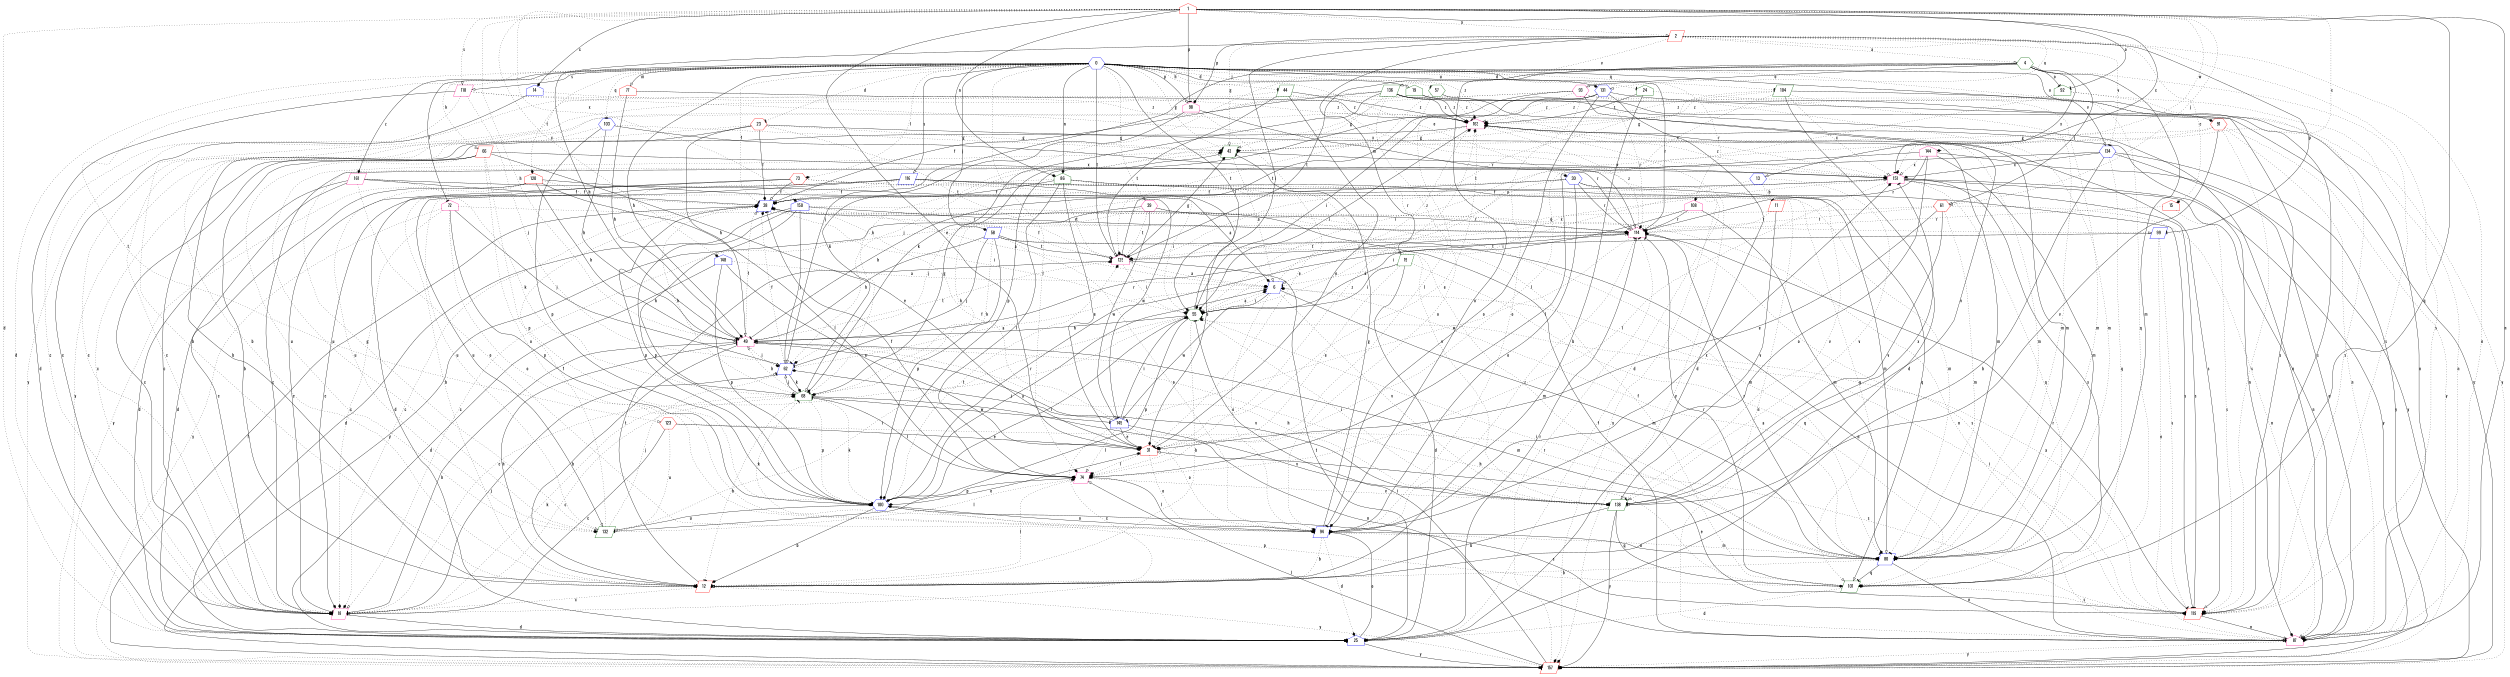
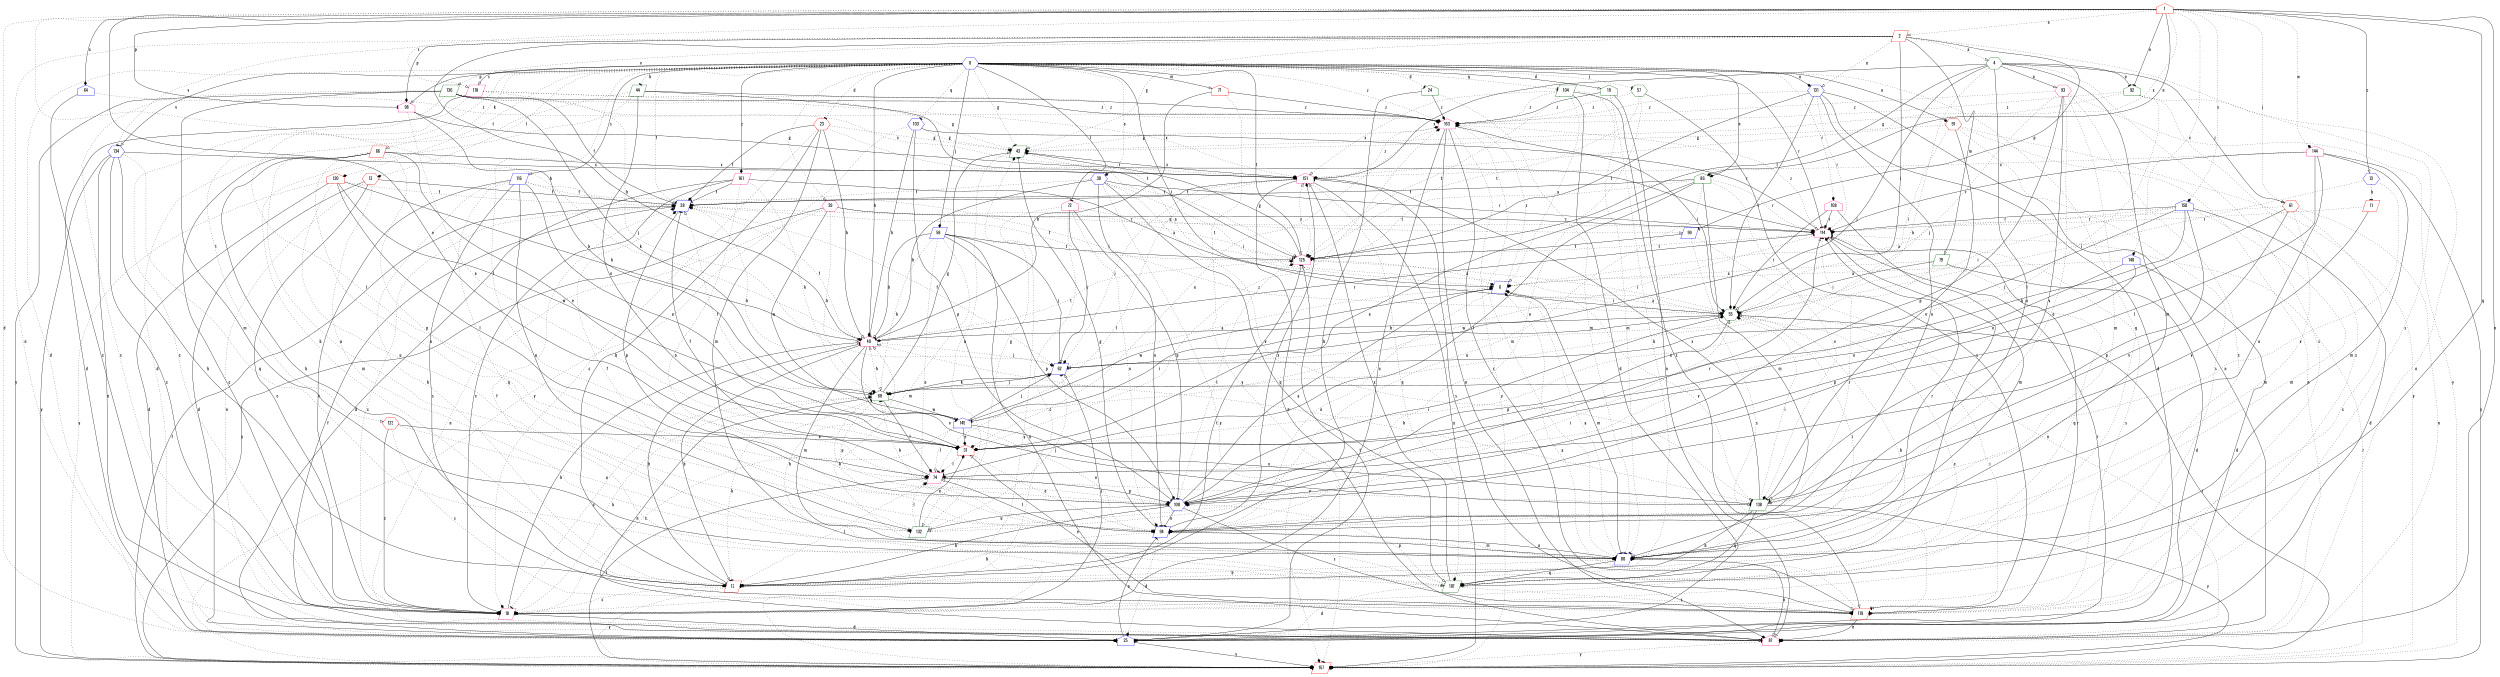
(535, 91) -> (86, 91)
(2171, 206) -> none
